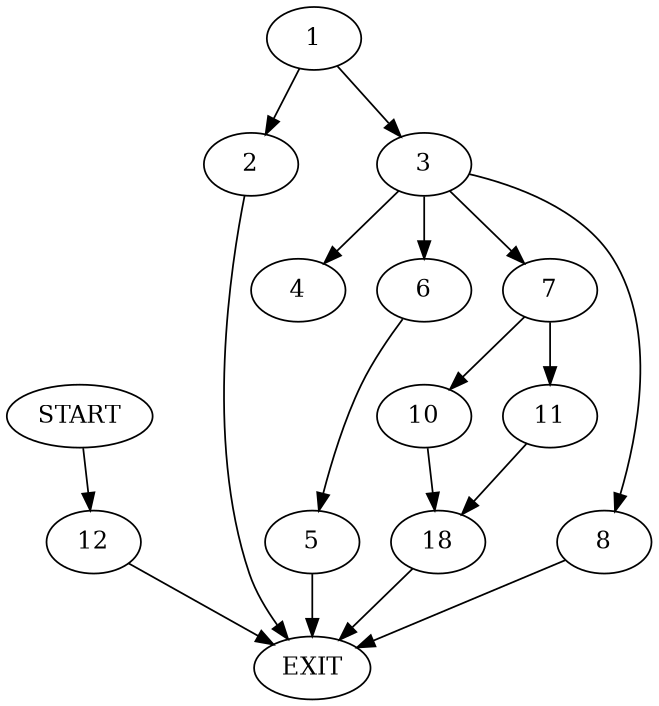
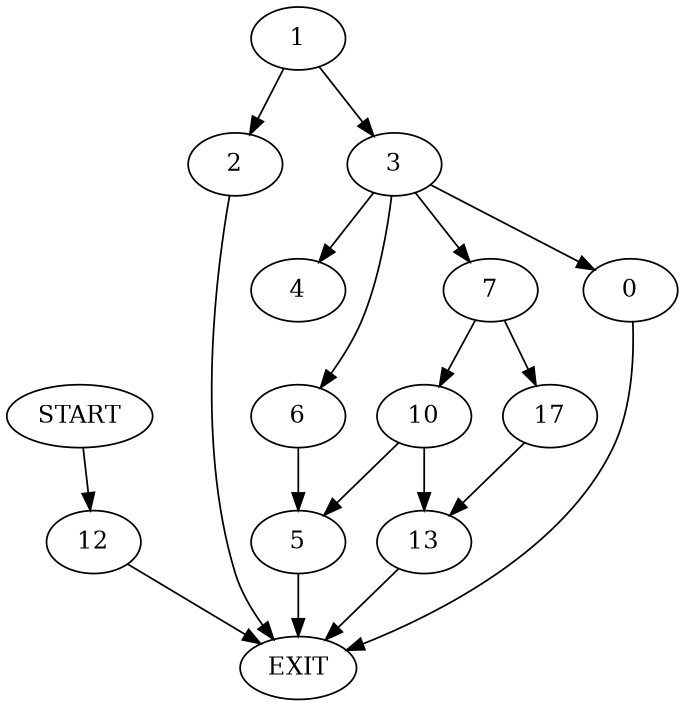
(550, 416) -> (550, 416)
none -> (368, 473)
(438, 542) -> (424, 542)
(604, 542) -> (631, 290)
